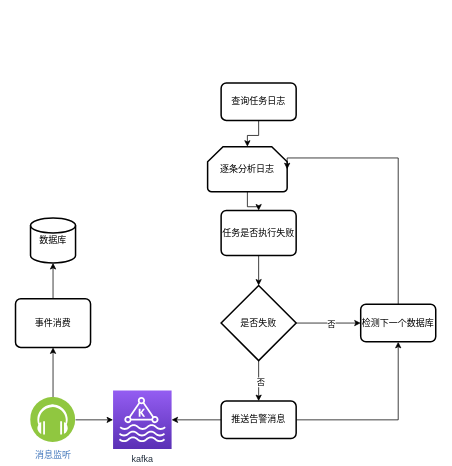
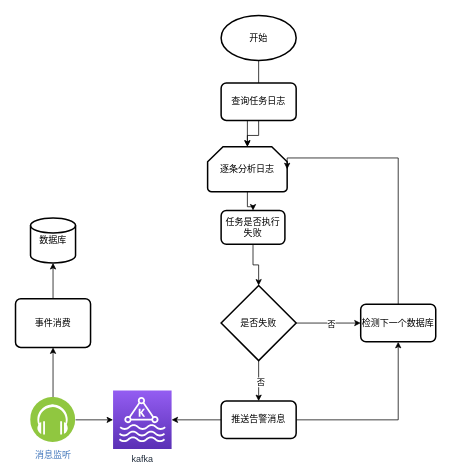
none -> (258, 38)
none -> (258, 71)
(258, 233) -> (253, 227)
